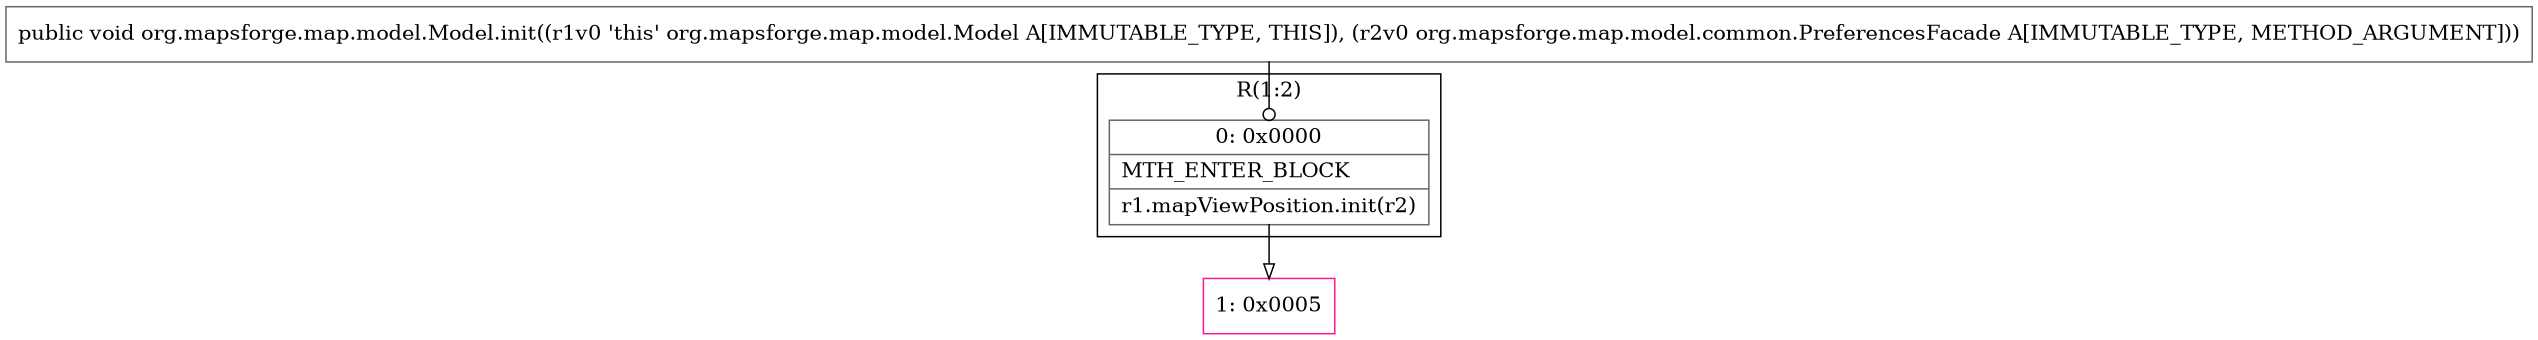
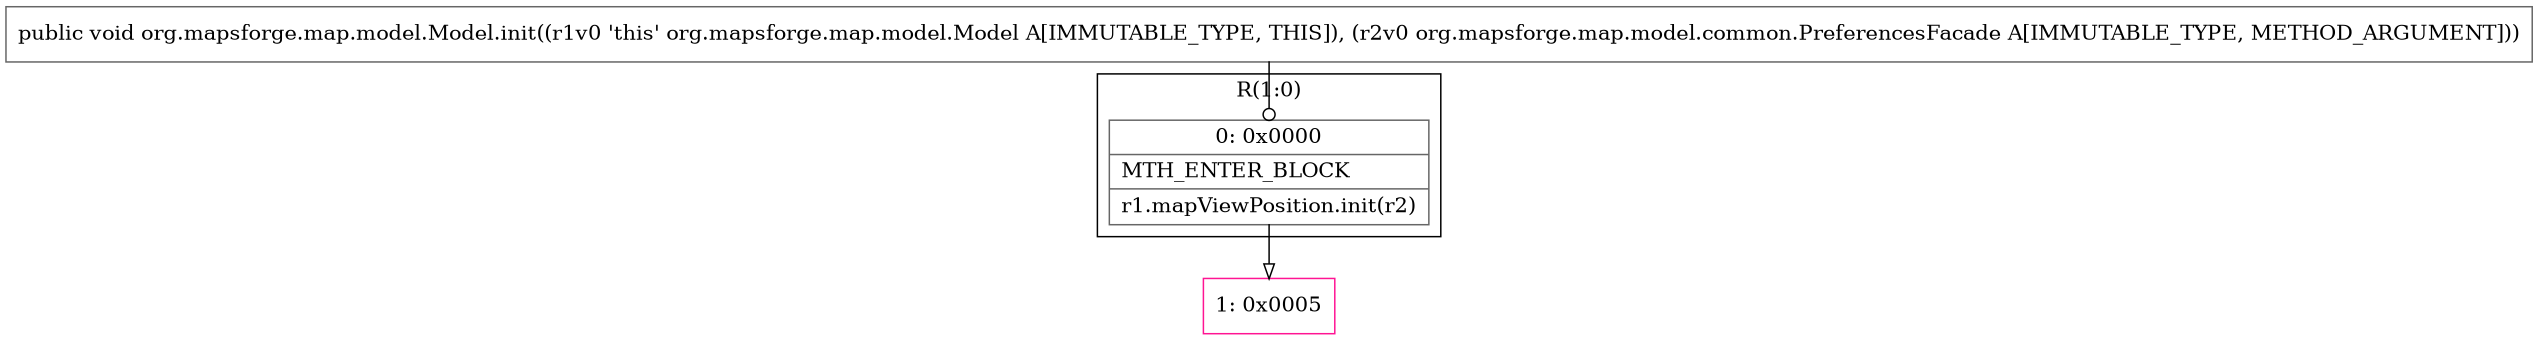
(1269, 91) -> (1269, 91)
